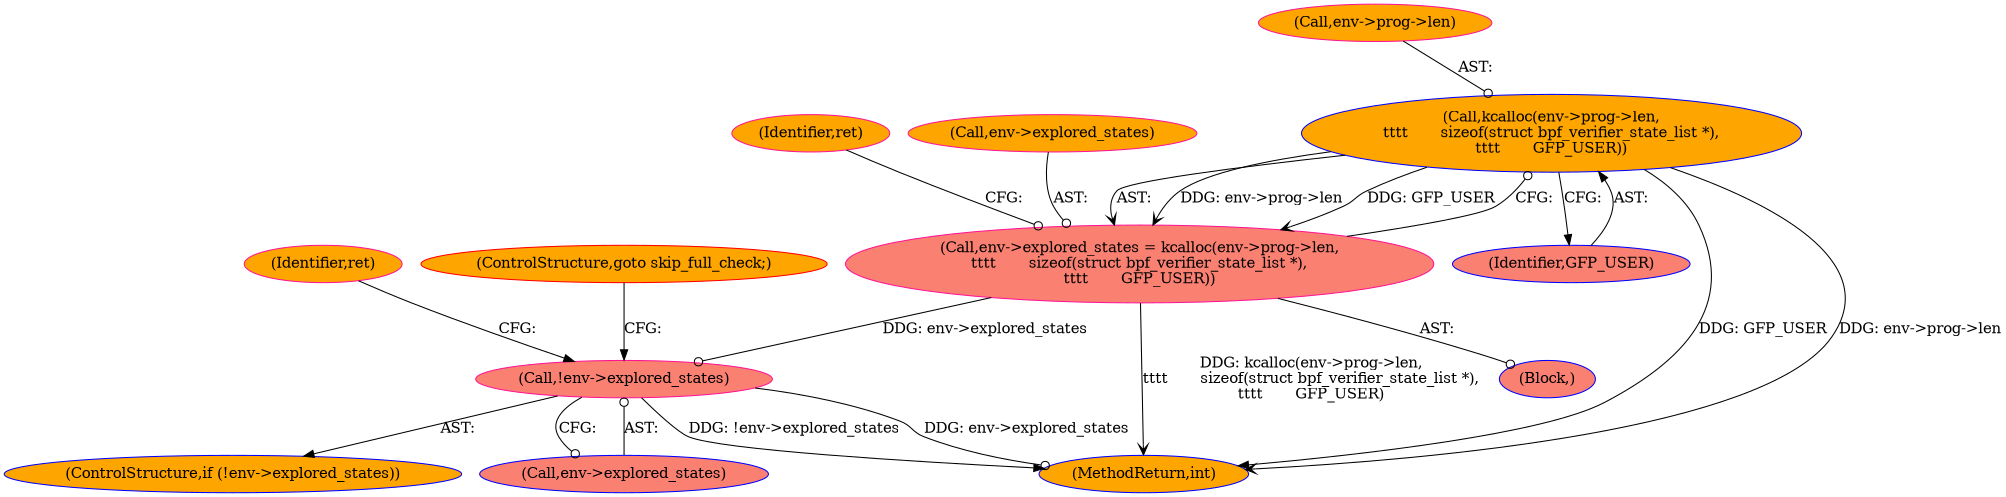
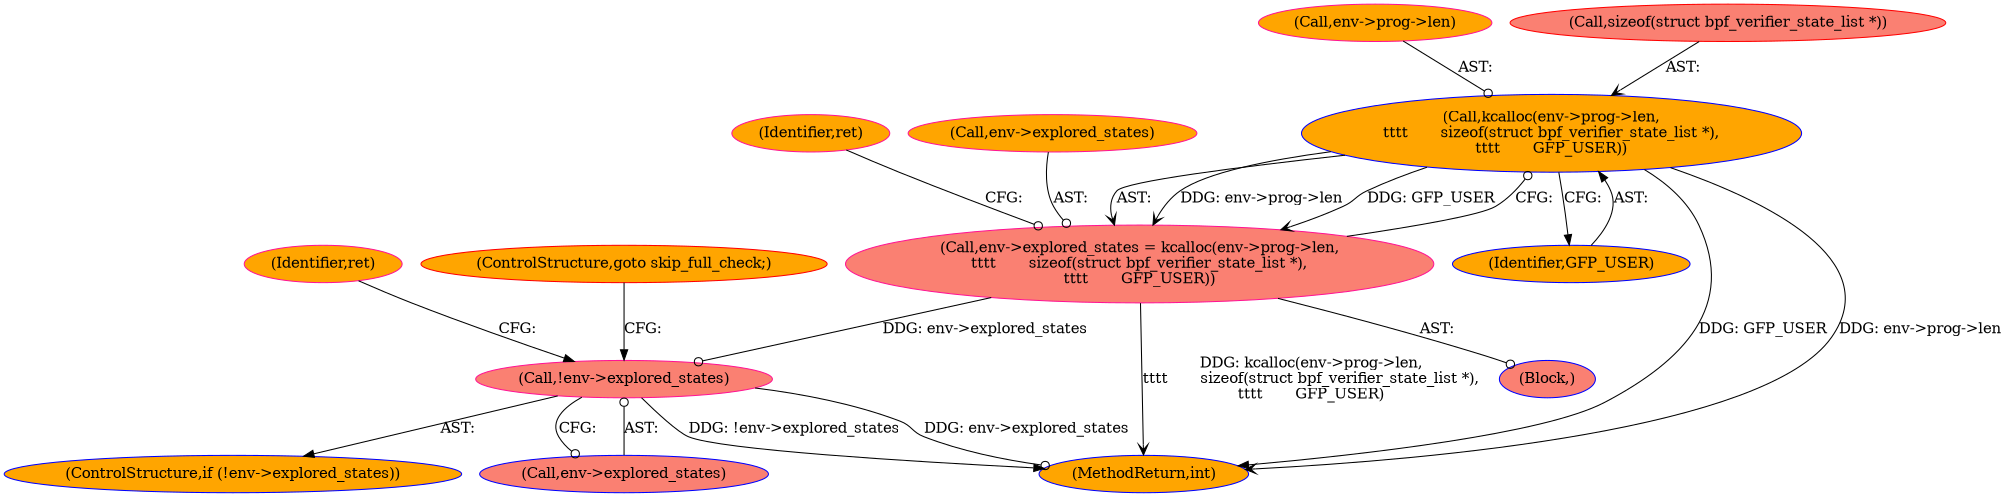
none -> (1728, 23)
(1571, 264) -> (1571, 264)
